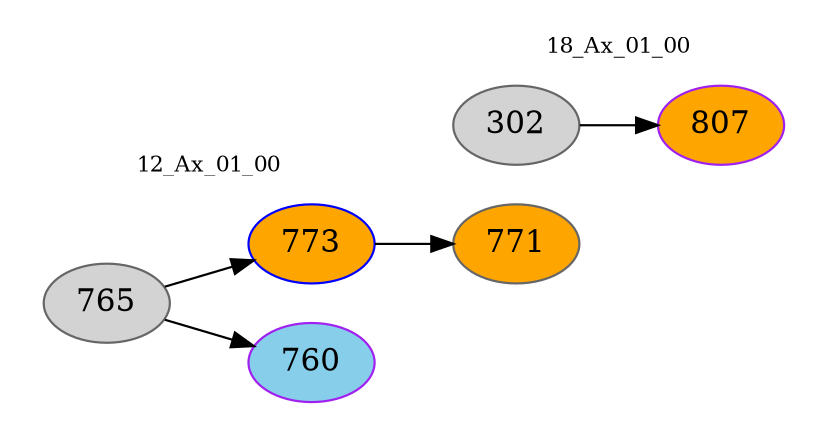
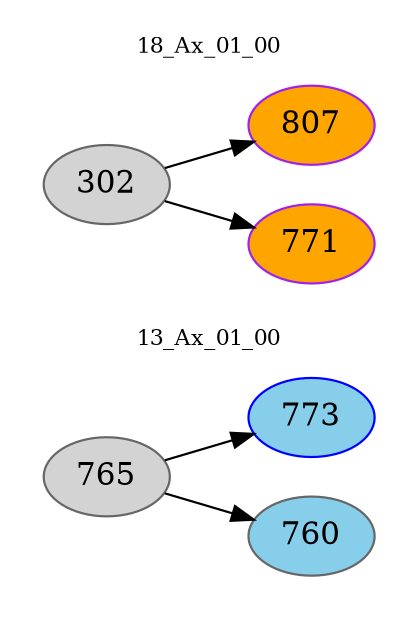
(209, 166) -> (209, 339)
(312, 244) -> (312, 417)
(406, 244) -> (198, 211)
(516, 244) -> (312, 244)
(312, 363) -> (312, 536)
